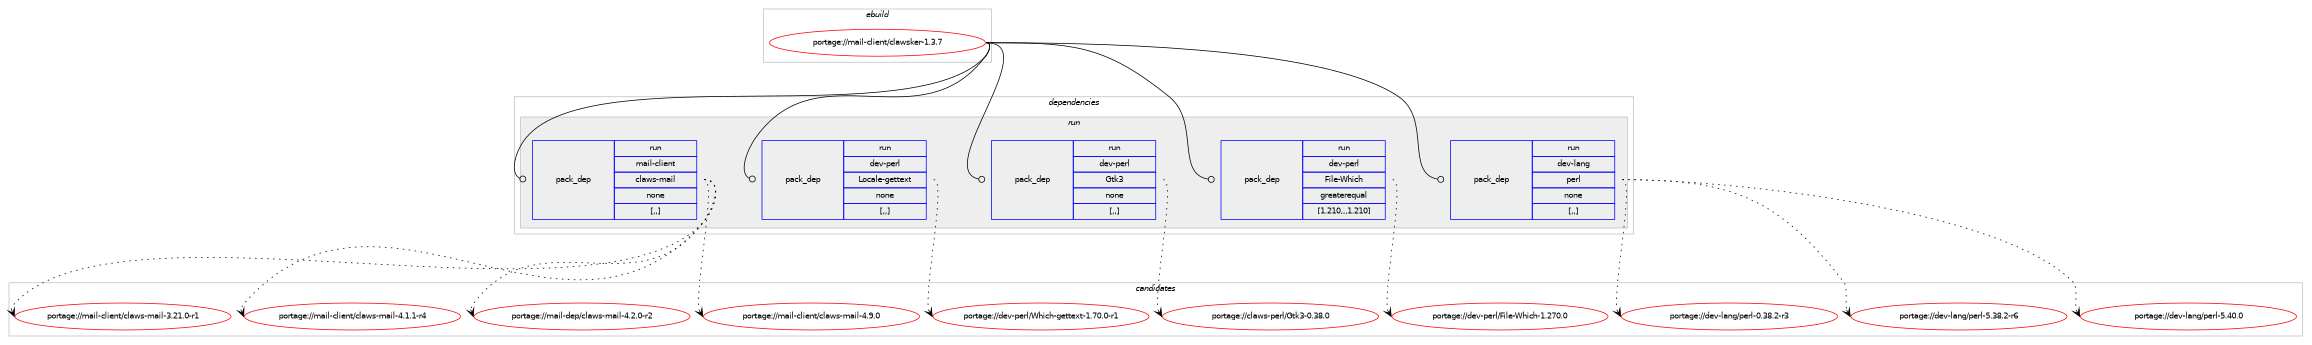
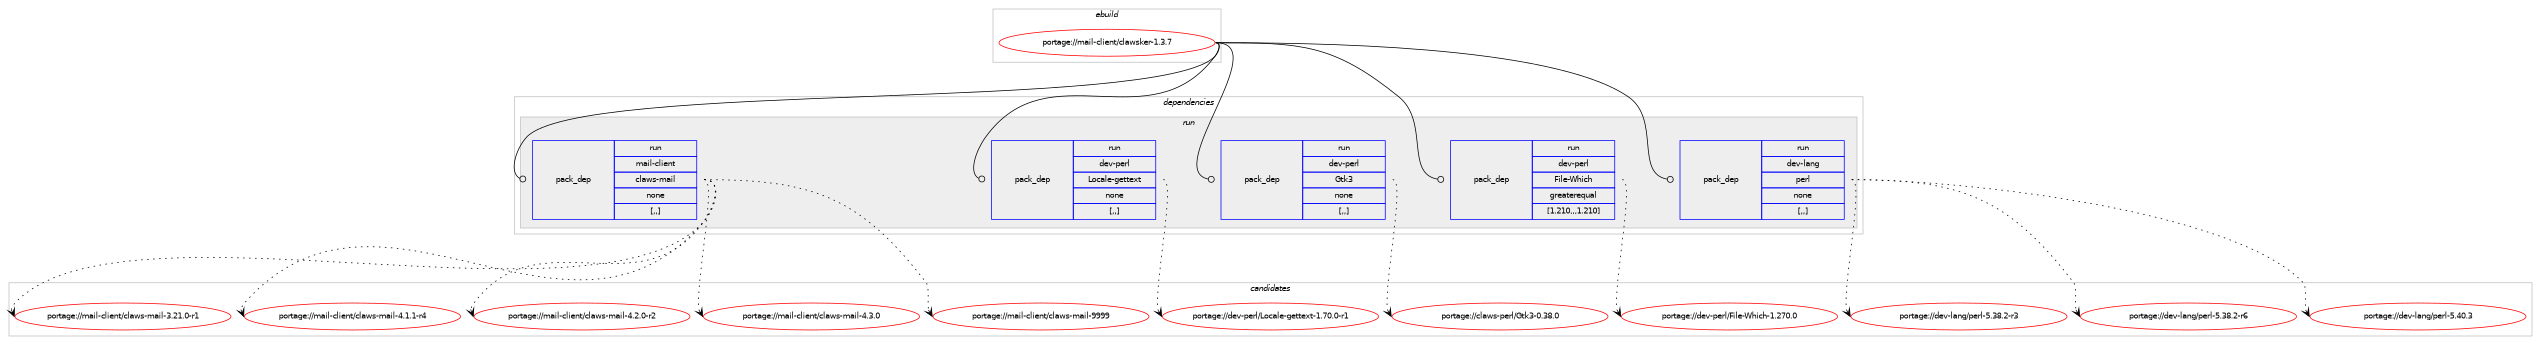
(582, 316) -> (582, 316)
(812, 316) -> (812, 316)
none -> (1041, 316)
(1041, 316) -> (1270, 316)
(1730, 316) -> (1959, 316)
(2188, 316) -> (2418, 316)
